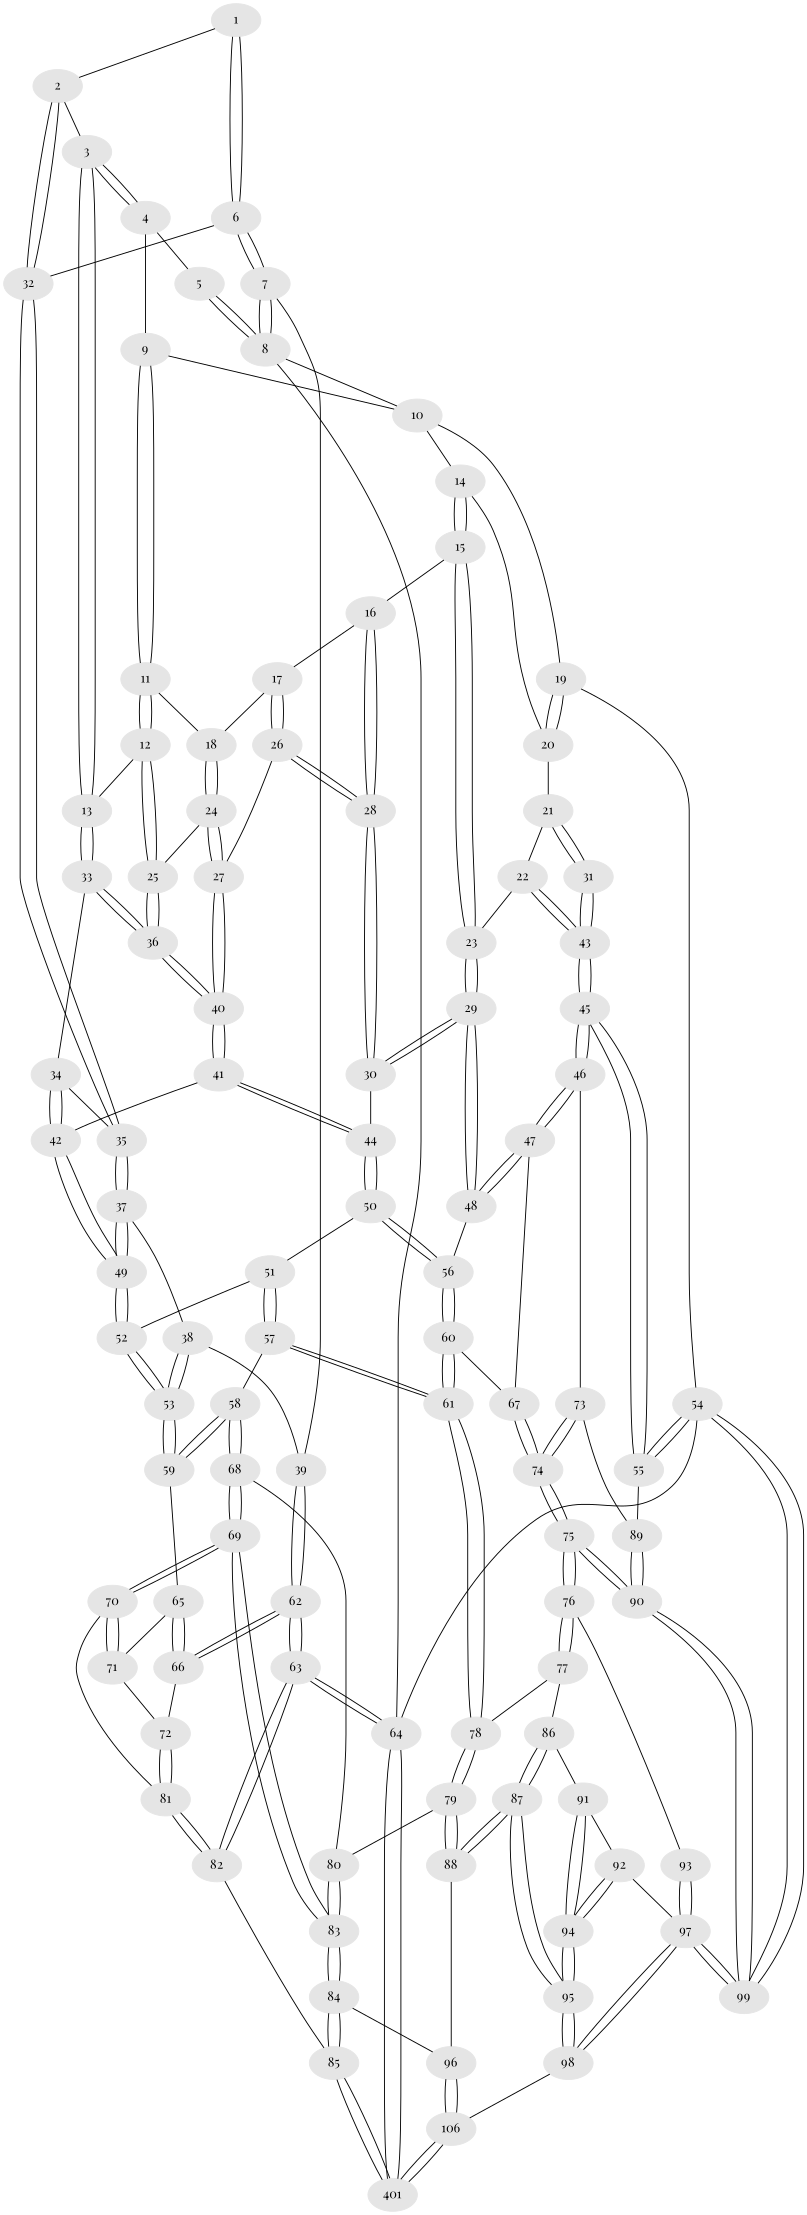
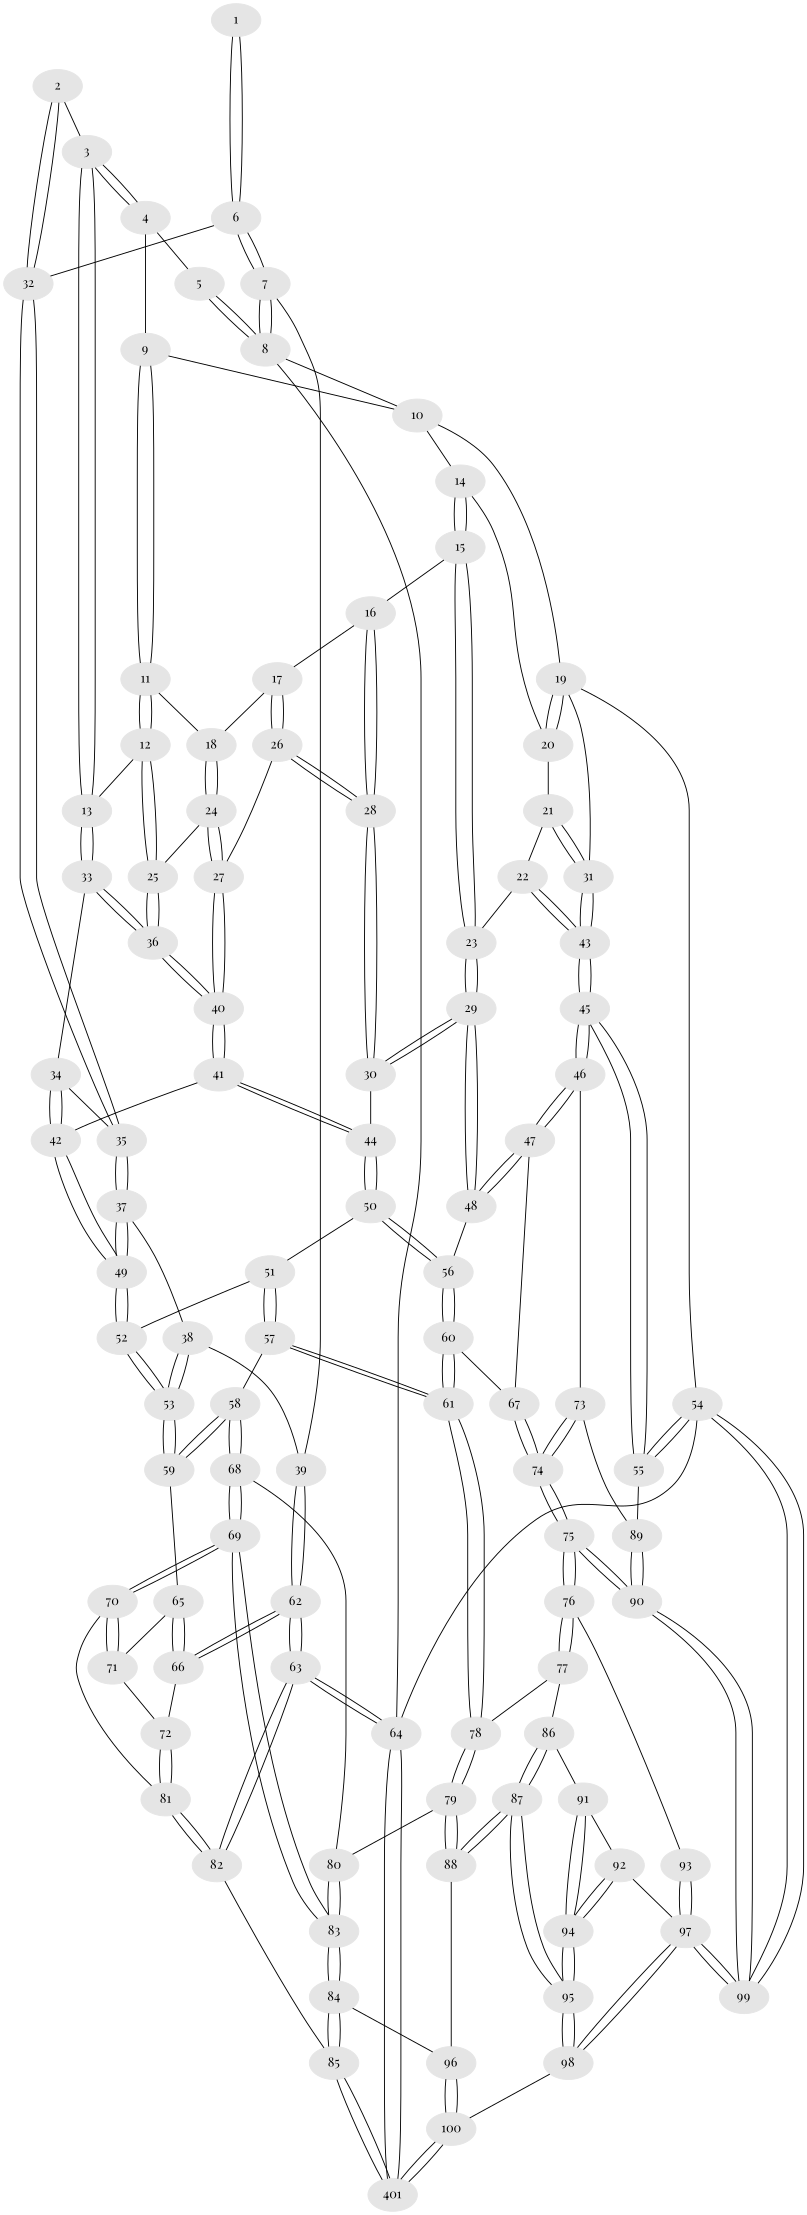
(147, 53) -> none
none -> (588, 776)
(451, 2129) -> (451, 2129)
